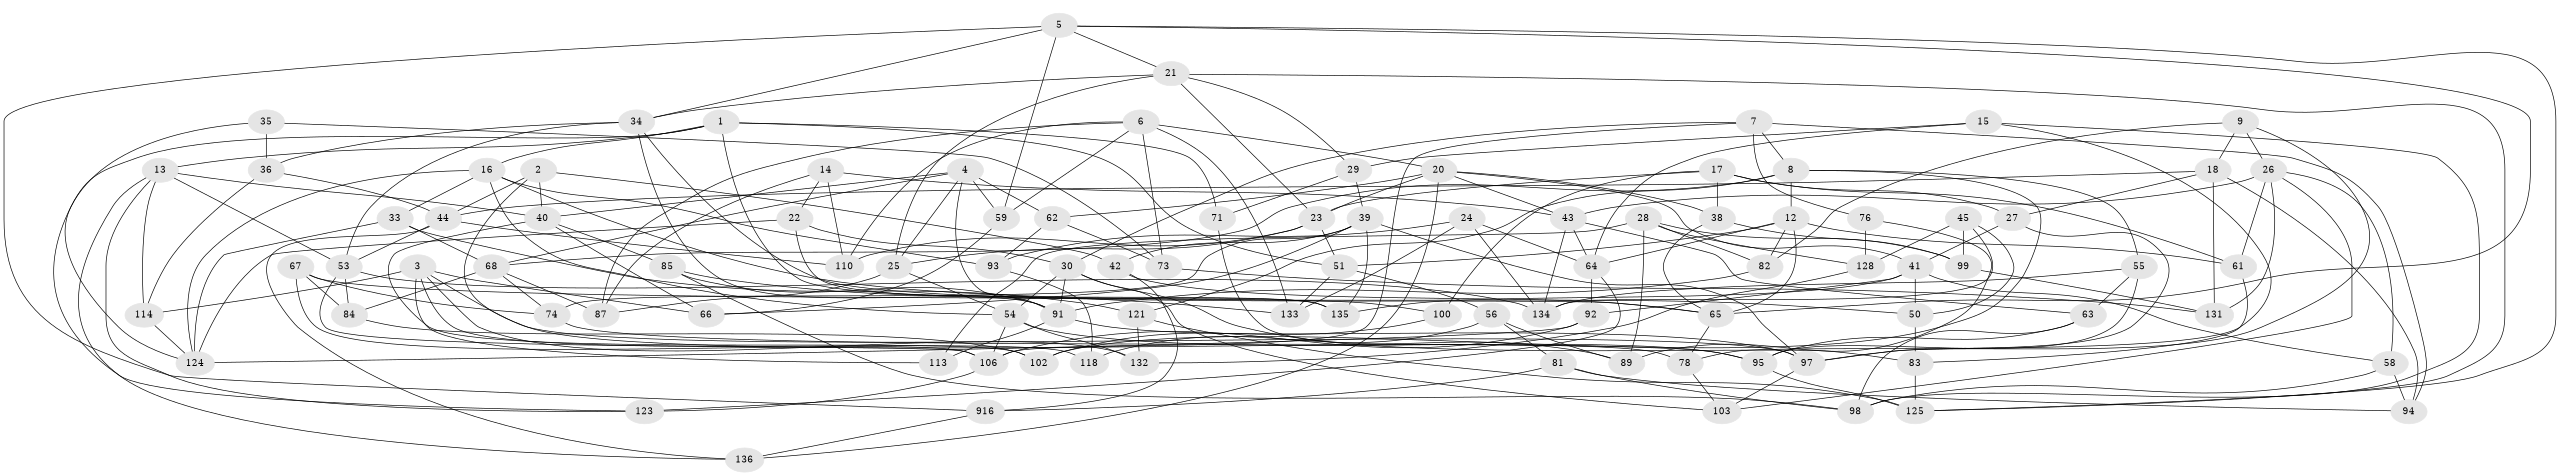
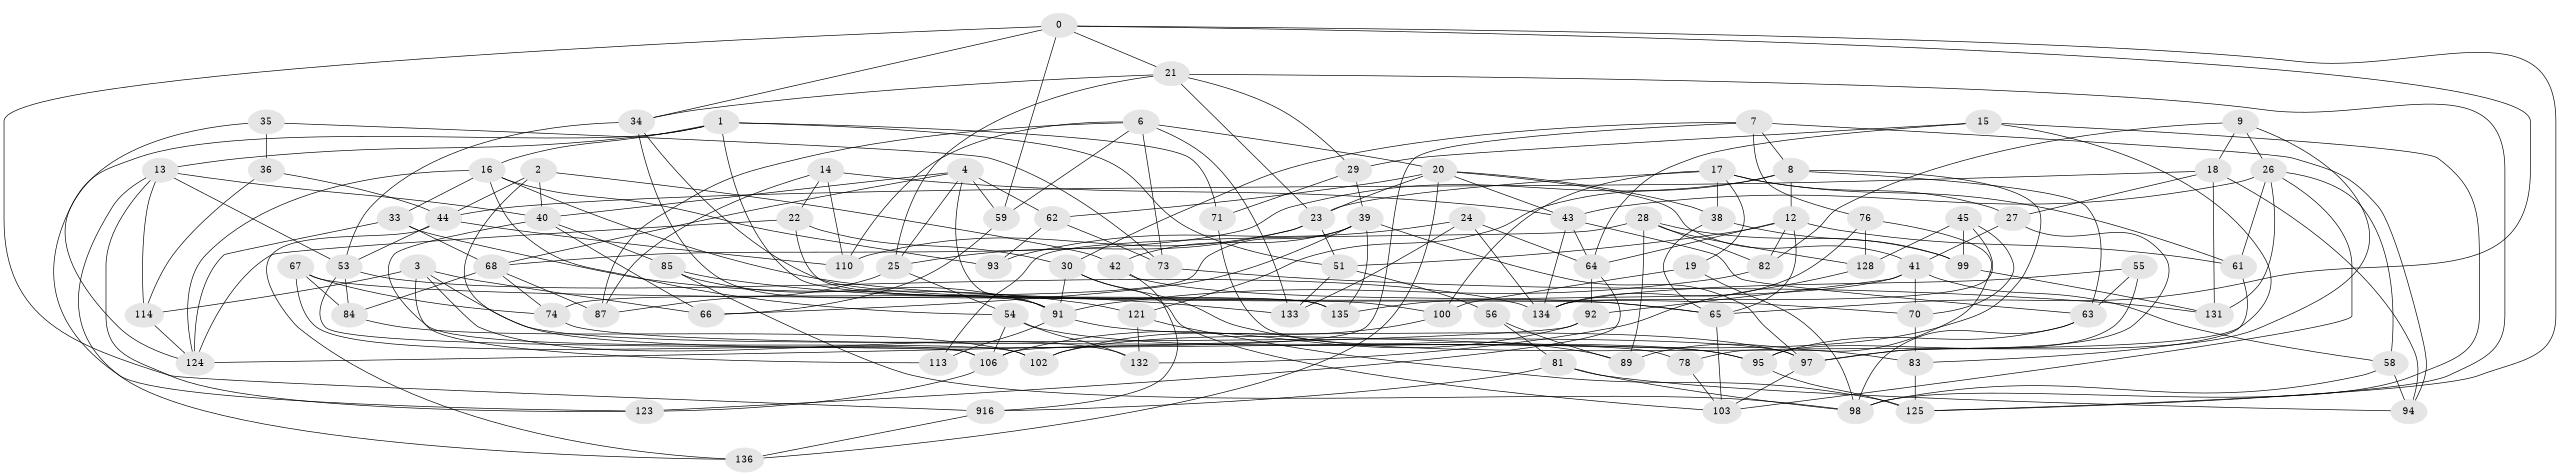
(1059, 25) -> (1059, 25)
(508, 127) -> none
(1954, 175) -> (2018, 189)
none -> (1691, 267)
(1041, 289) -> none
none -> (1715, 296)
(1915, 315) -> (1915, 315)
(1703, 335) -> (1719, 363)
(1089, 363) -> none
